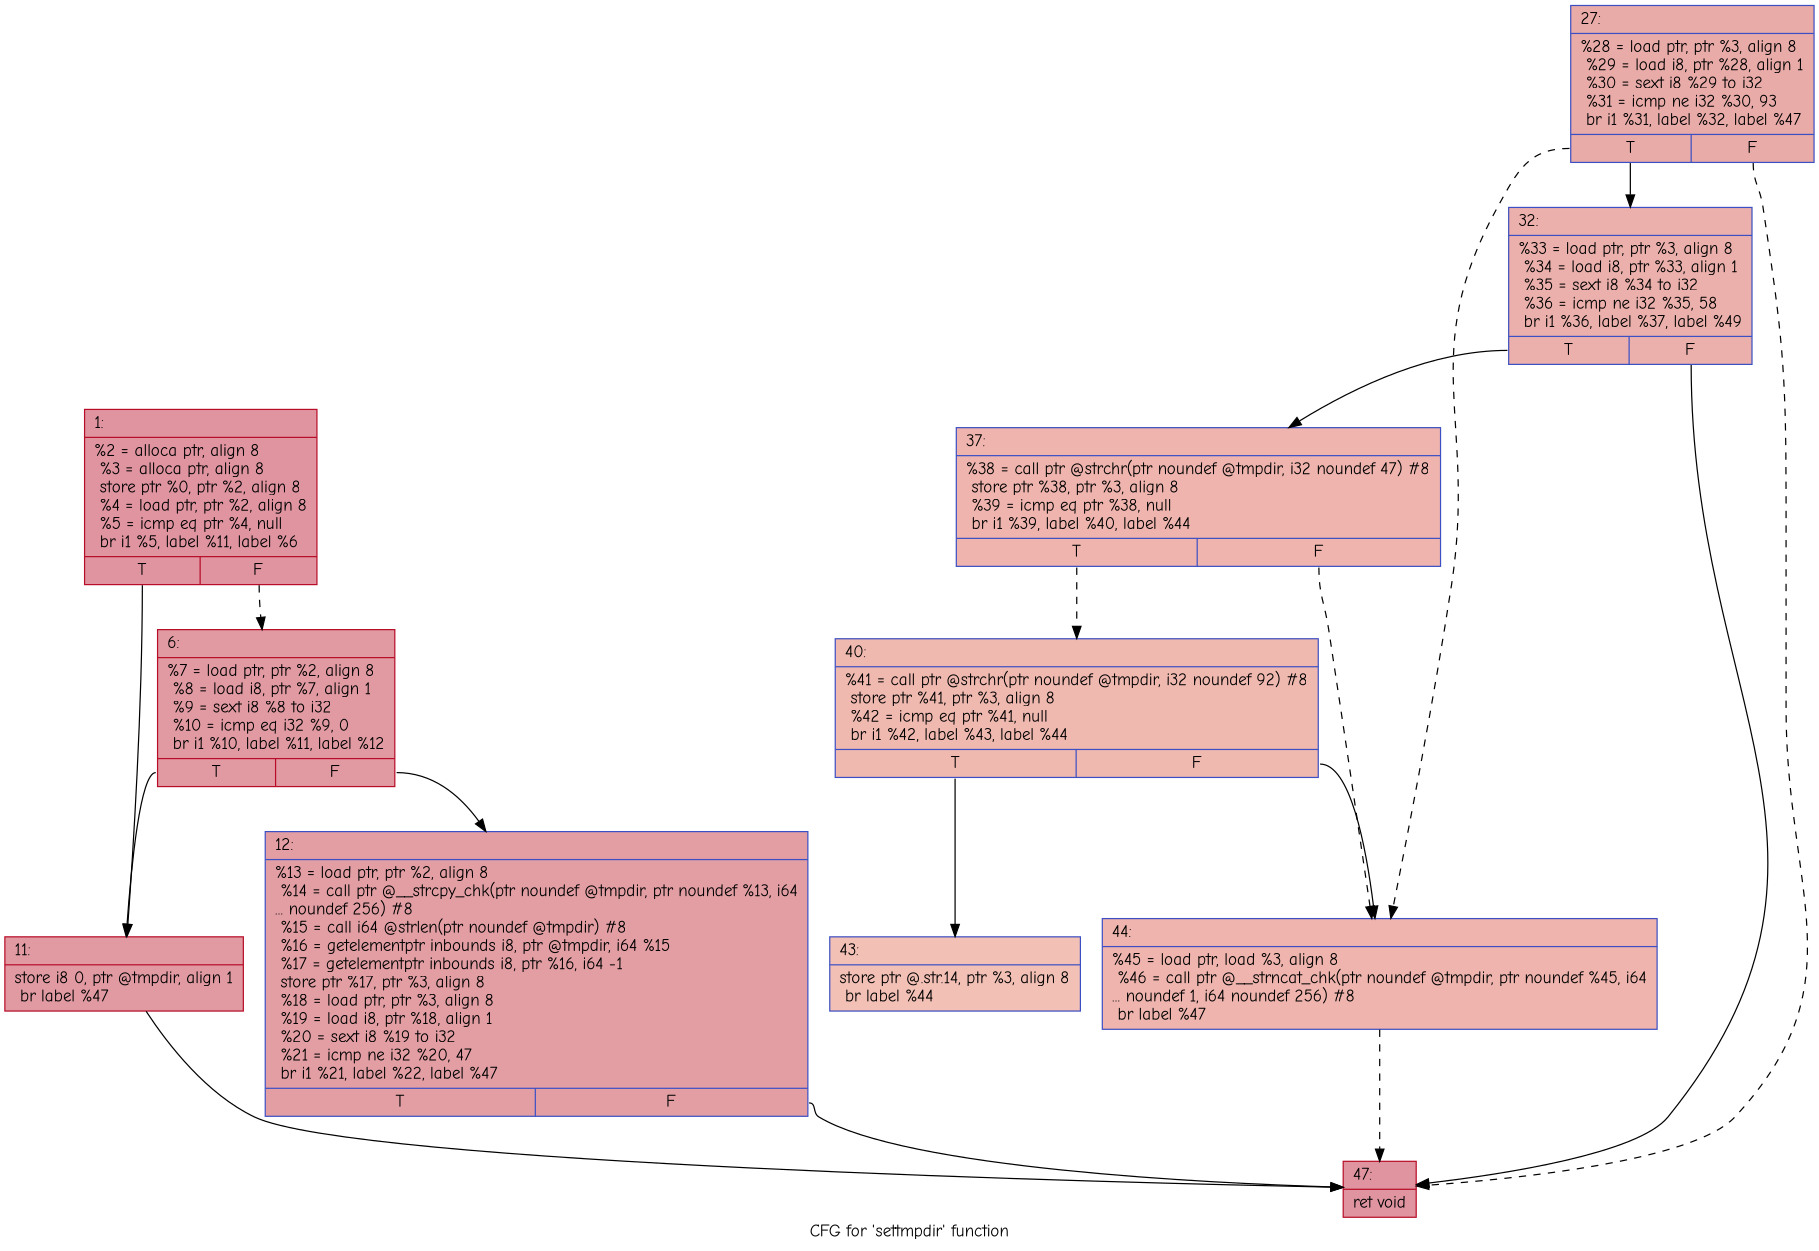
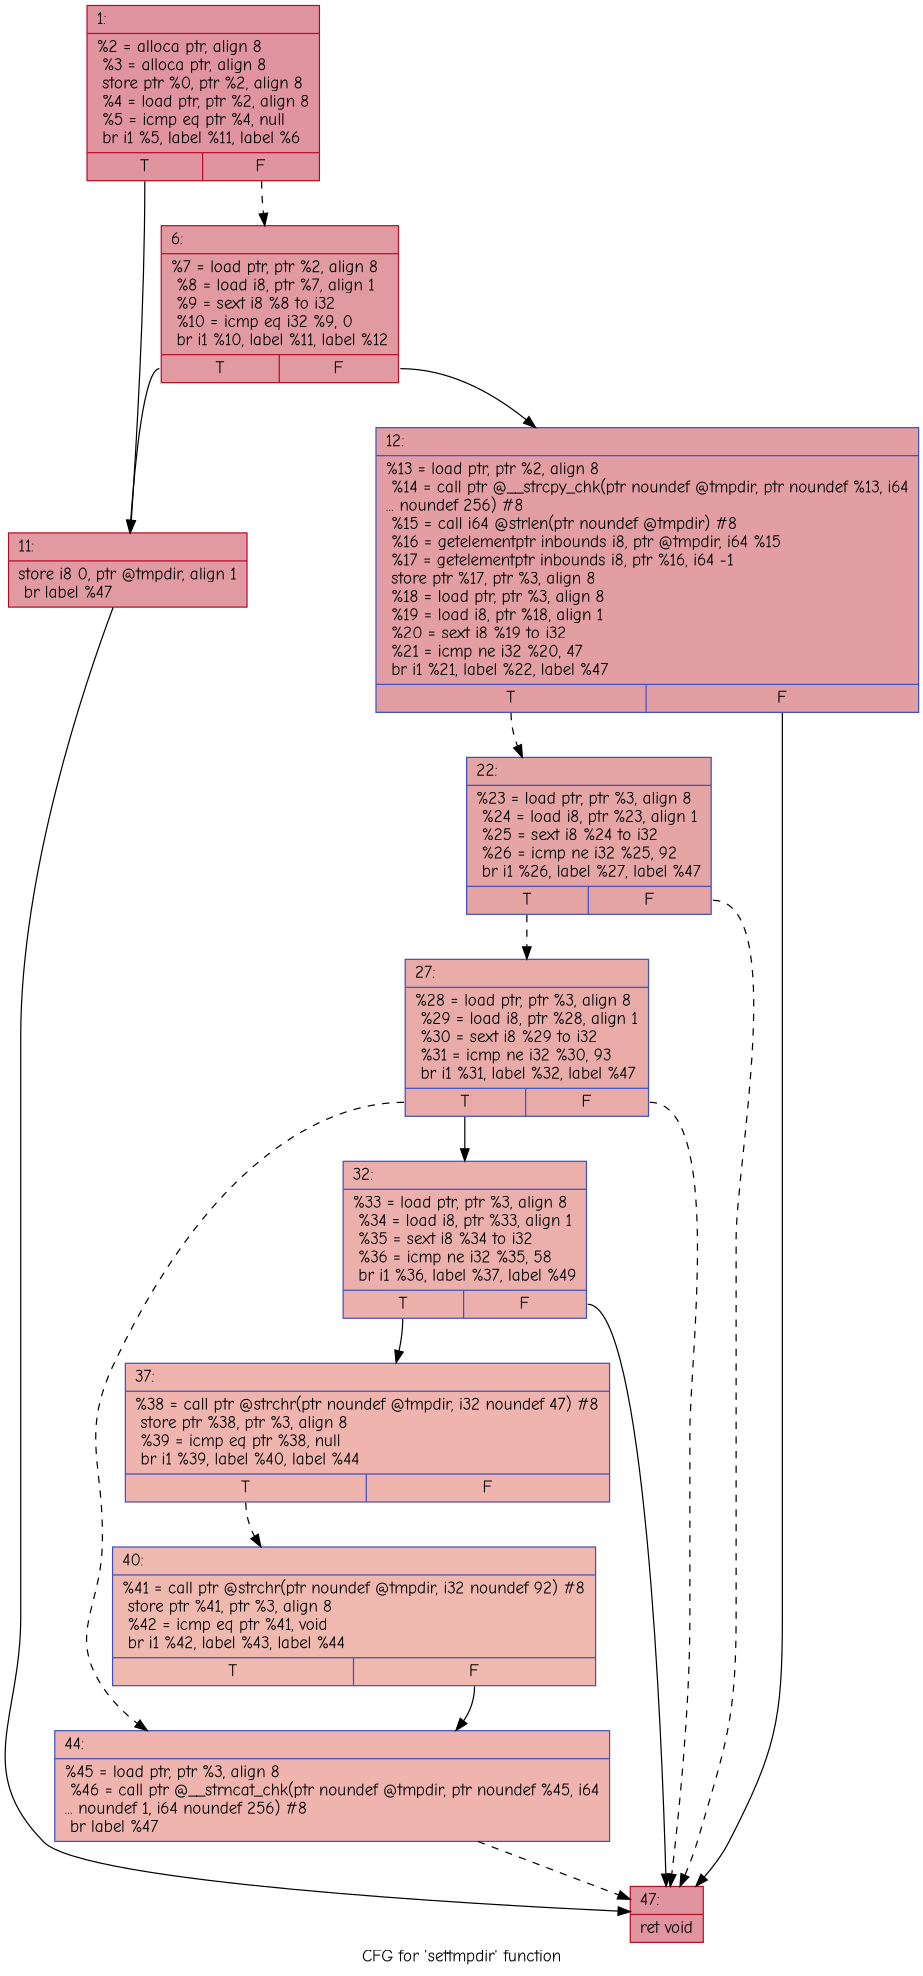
(947, 717) -> (225, 1625)
(1345, 737) -> none
none -> (589, 836)
(1226, 960) -> (173, 1772)
(955, 974) -> none
